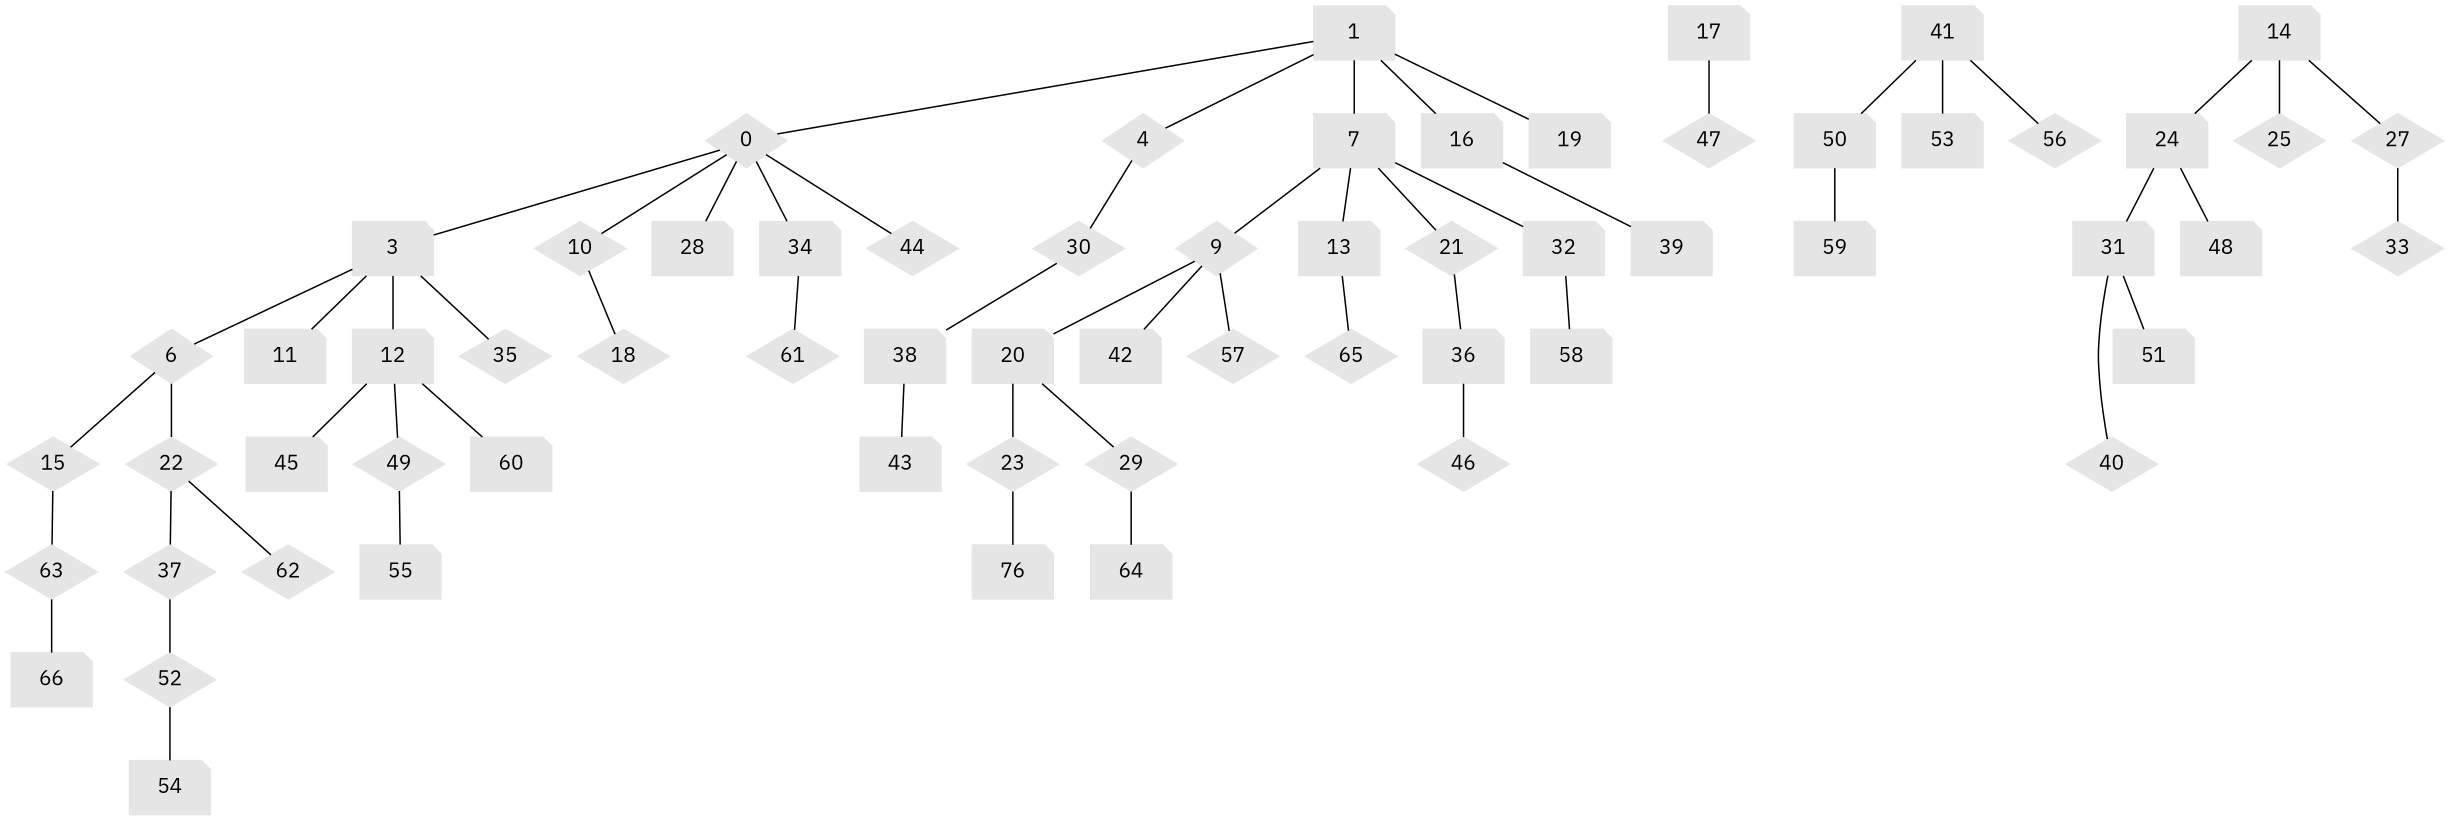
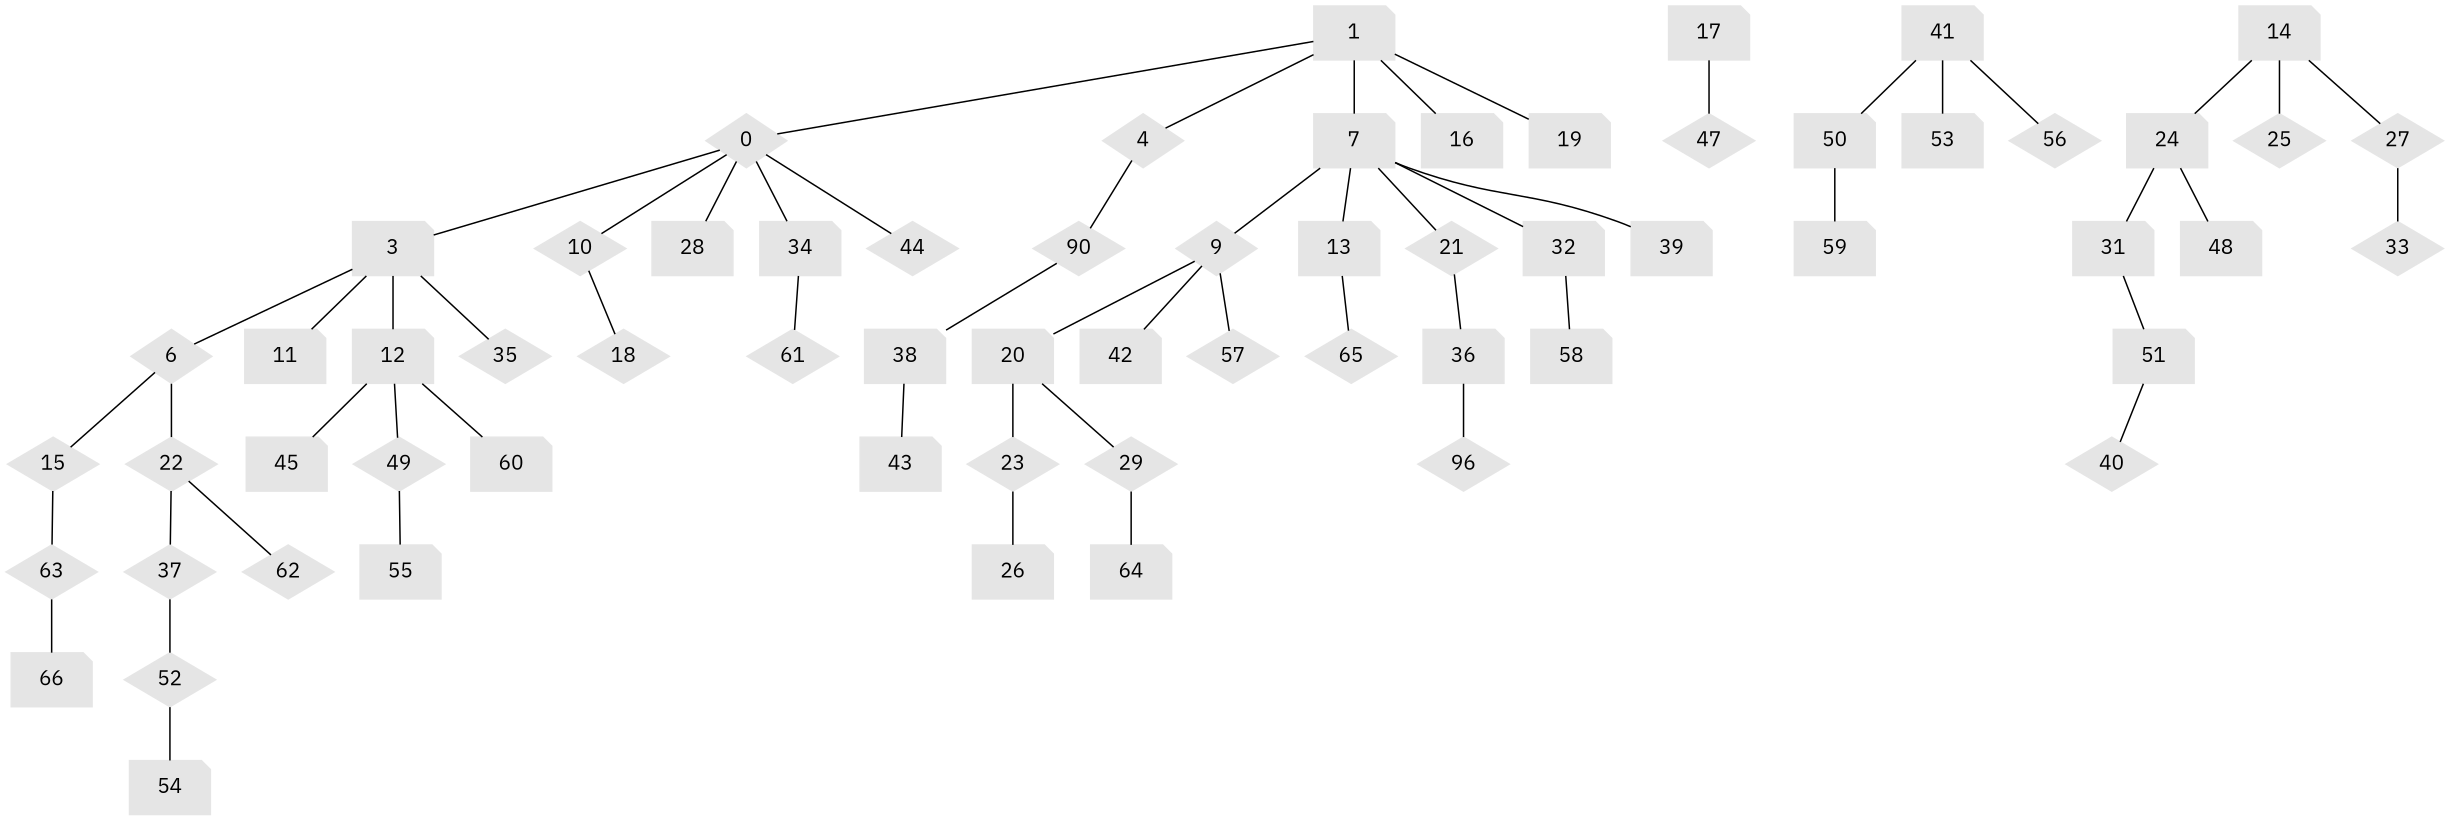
(1567, 195) -> (1513, 195)
(1079, 249) -> (1079, 249)
(2098, 357) -> (2132, 413)
(1464, 464) -> (1464, 464)
(1013, 572) -> (1013, 572)
